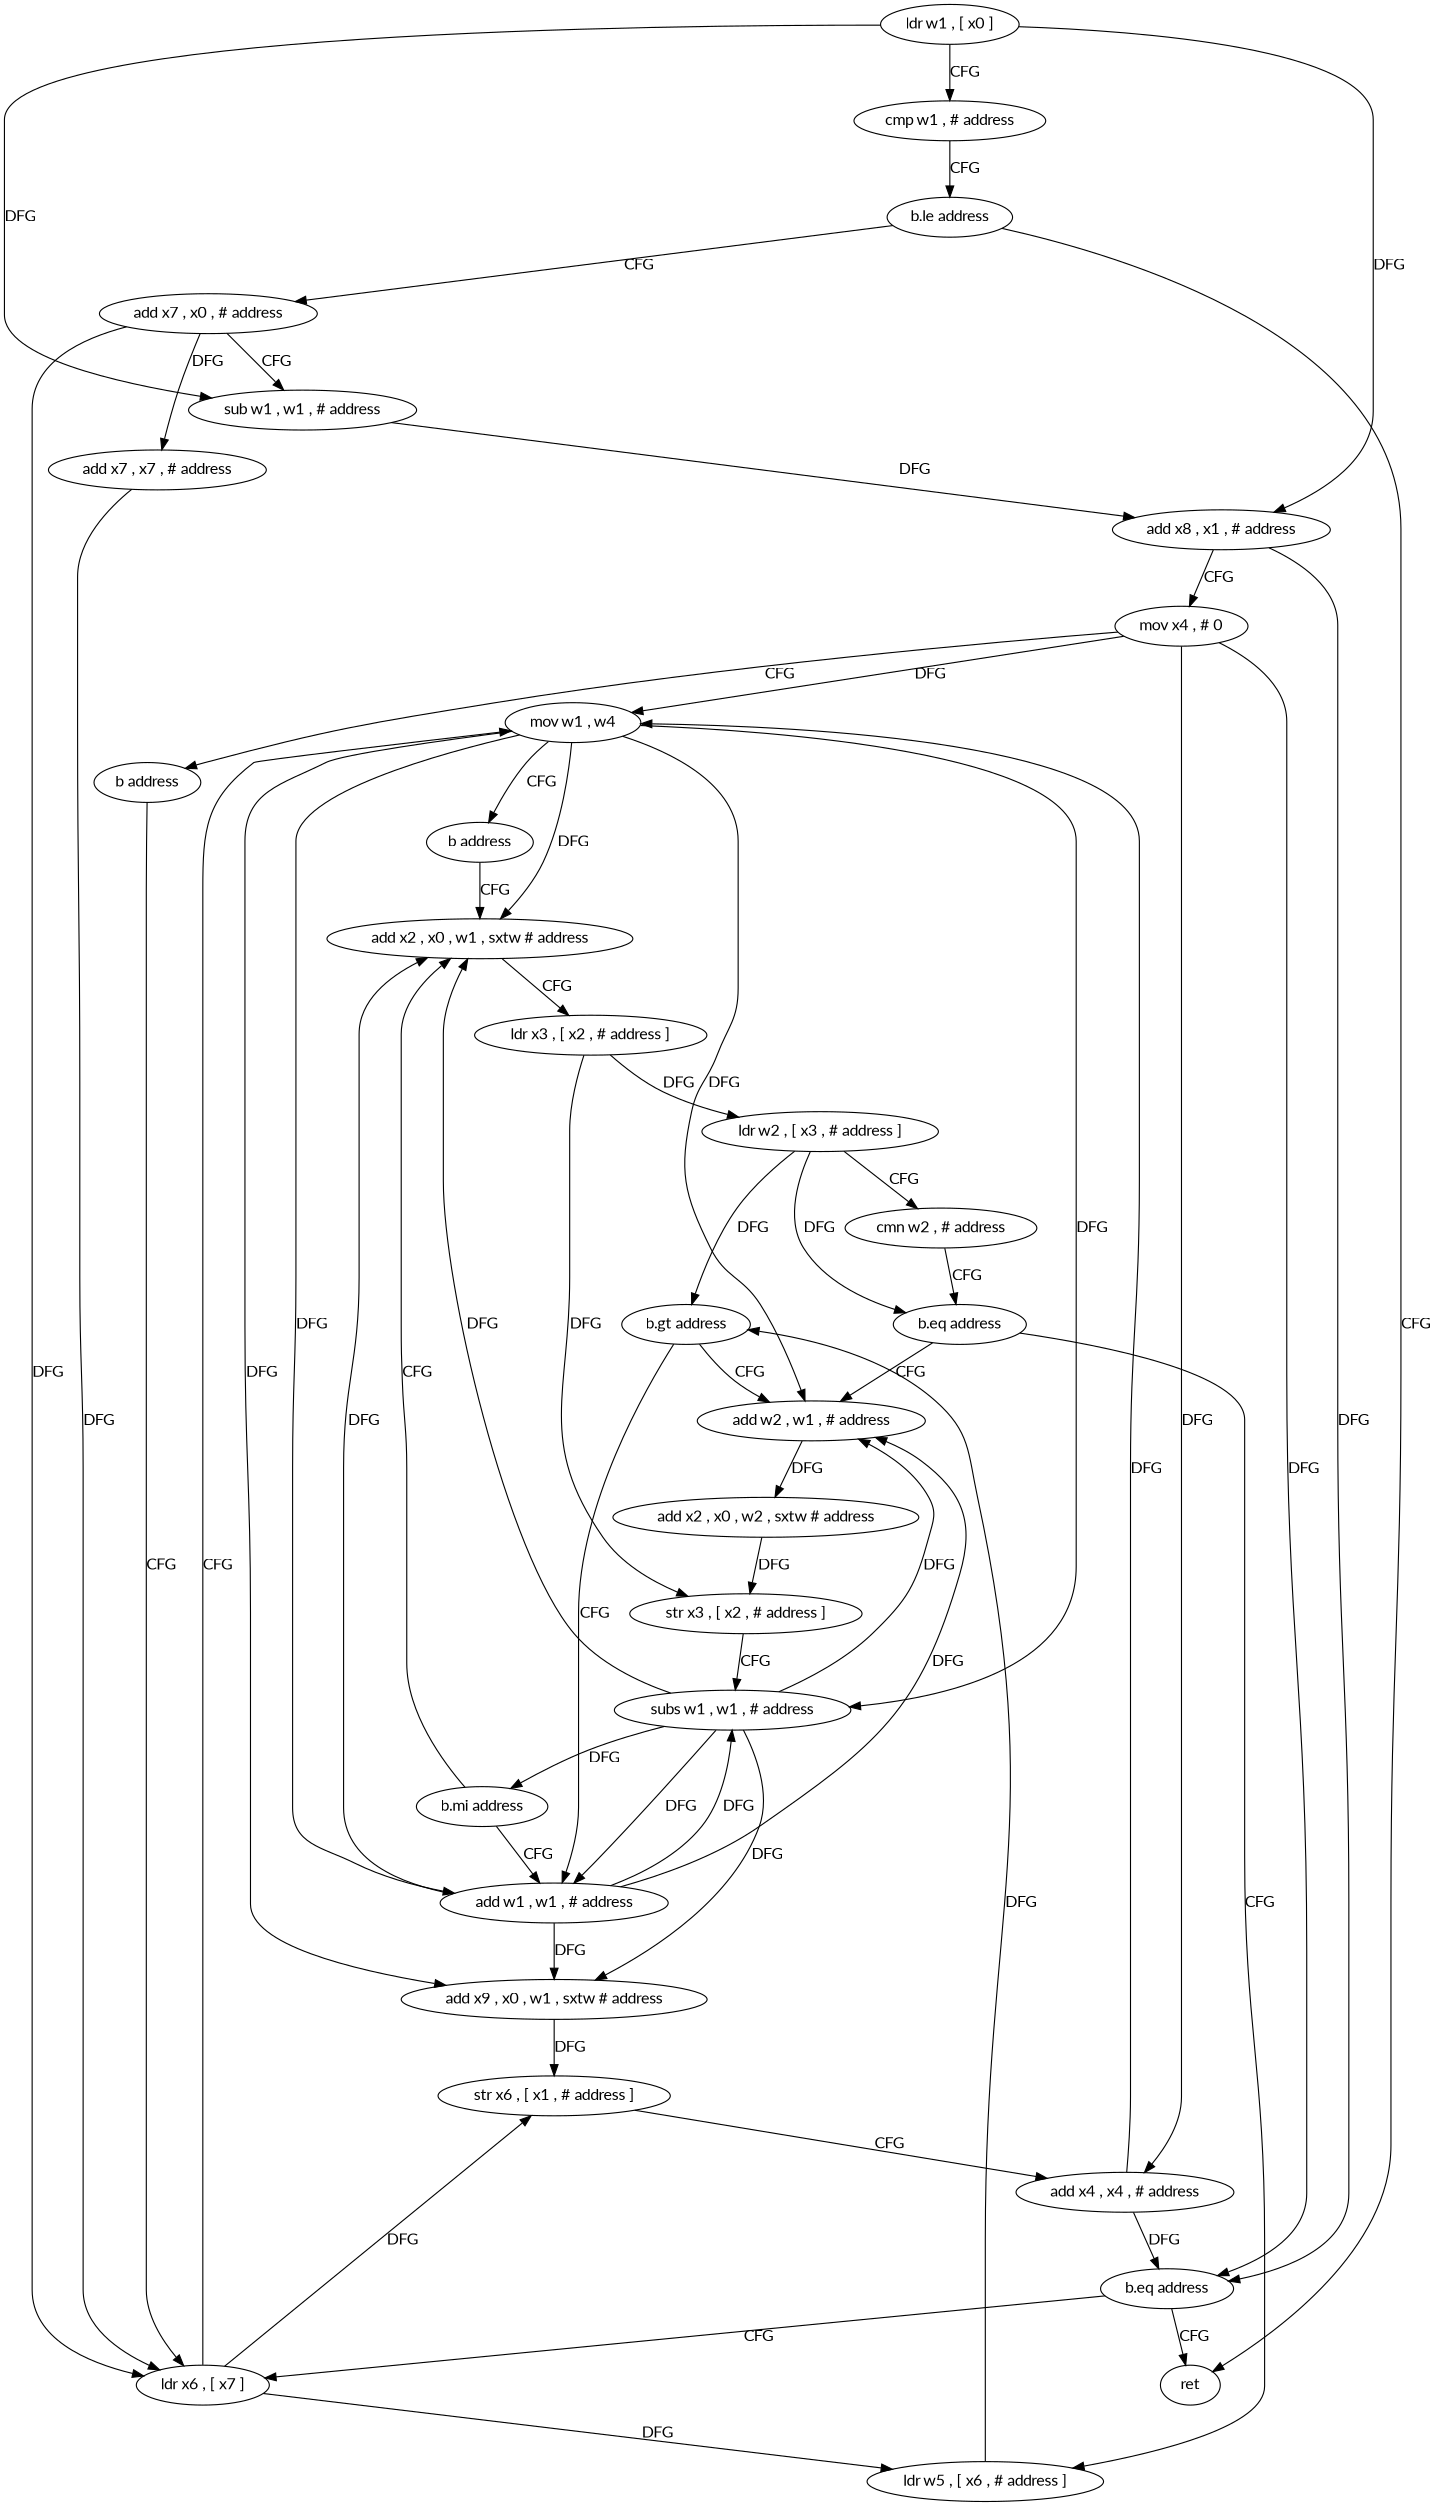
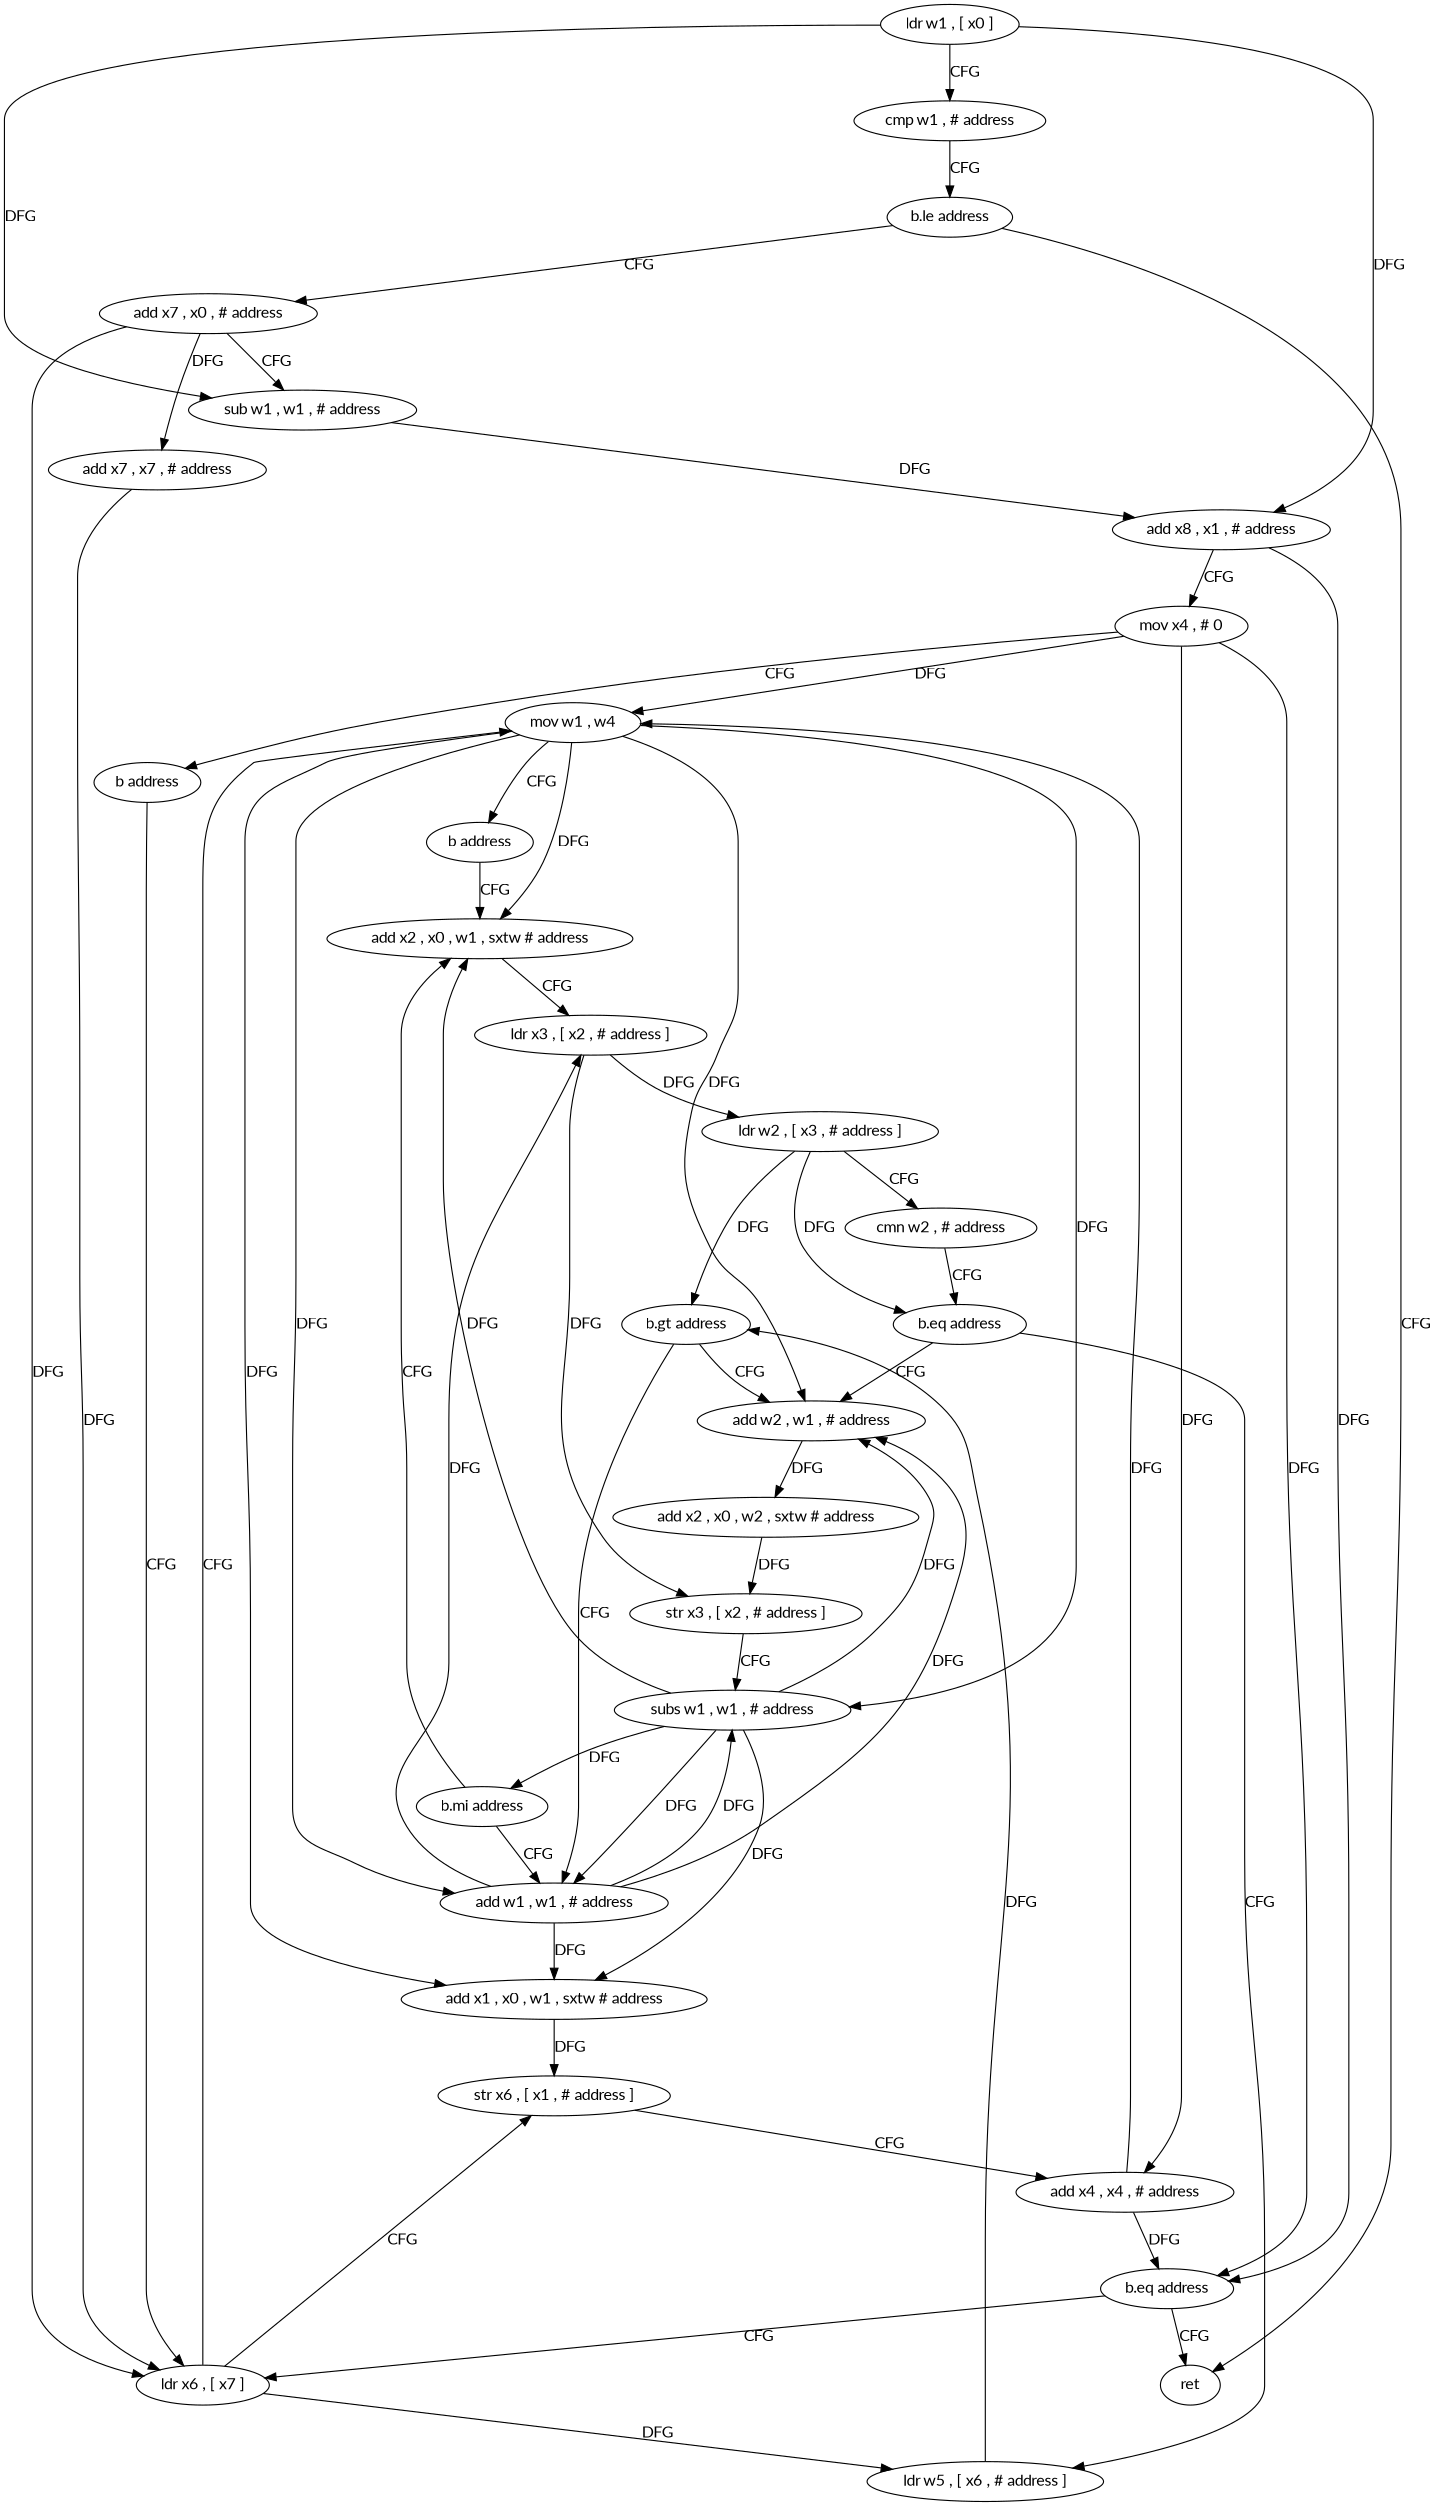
(344, 1447) -> (449, 1492)
(554, 1999) -> (554, 1999)
(403, 2240) -> (403, 2240)
